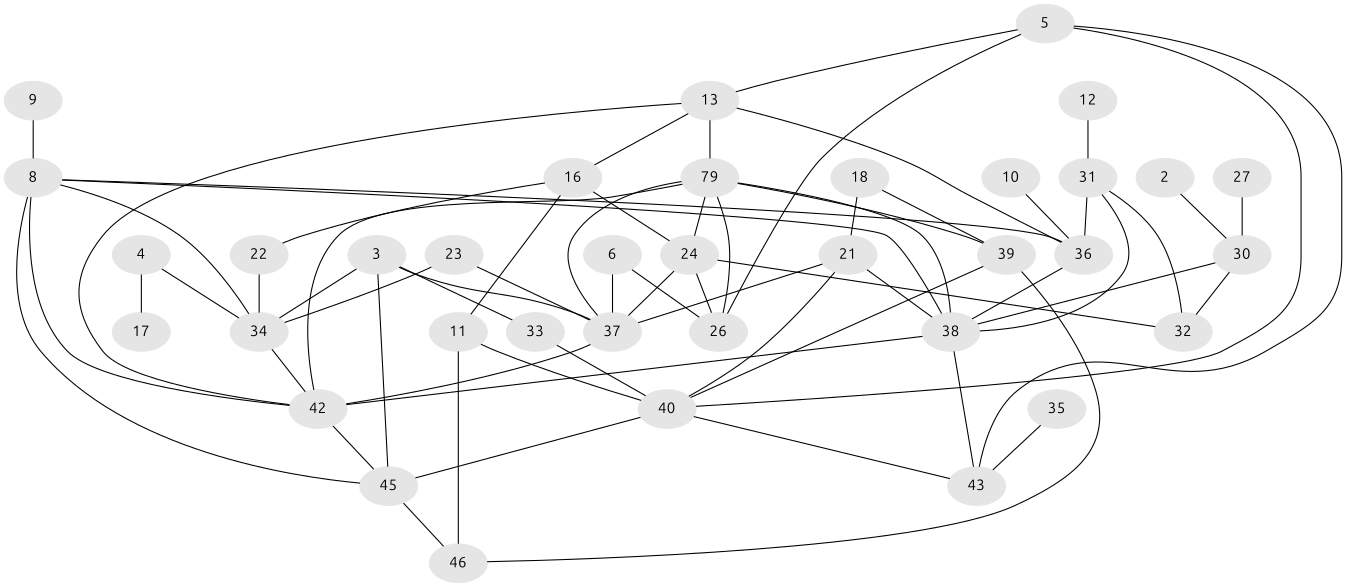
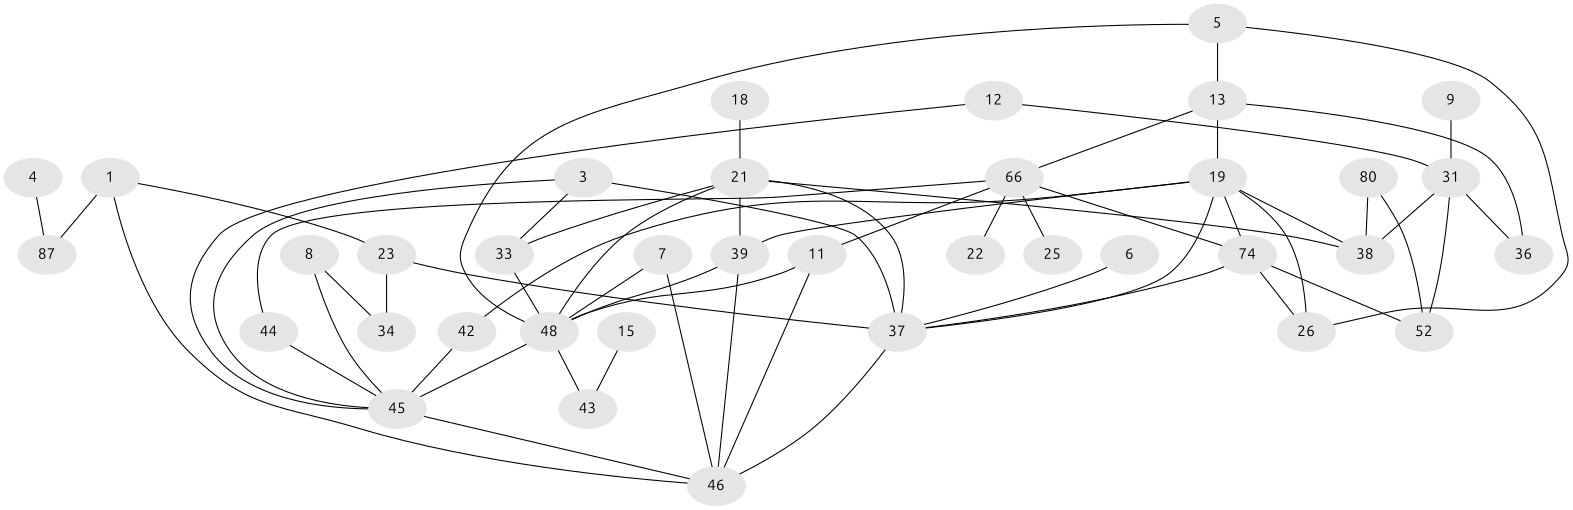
(33, 139) -> (1451, 133)
(225, 173) -> none
none -> (438, 173)
none -> (110, 178)
(573, 178) -> (1014, 178)
(710, 178) -> (1218, 178)
(1011, 178) -> none
(1165, 178) -> none
(1242, 178) -> none
(664, 205) -> none
(661, 211) -> none
none -> (620, 212)
(931, 215) -> (740, 216)
none -> (663, 255)
(690, 255) -> (1248, 255)
none -> (1053, 255)
(1242, 255) -> (1369, 178)
(1337, 286) -> none
(200, 293) -> none
(318, 293) -> none
(666, 293) -> none
(1017, 293) -> none
(259, 294) -> none
(141, 332) -> (47, 255)
none -> (269, 332)
(1183, 332) -> (1424, 332)
(97, 368) -> none
(289, 371) -> none
(634, 371) -> none
(470, 380) -> (821, 422)
(667, 409) -> (549, 332)
(964, 409) -> none
(1057, 409) -> (626, 332)
